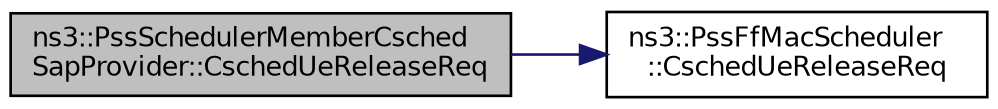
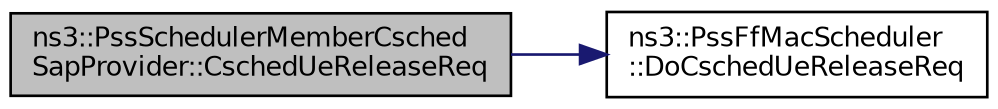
(797, 55) -> (797, 55)
